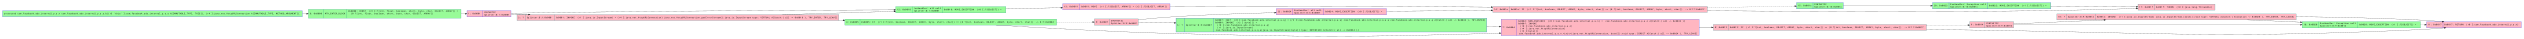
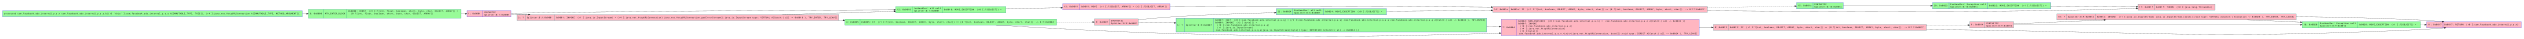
(1331, 12) -> (1331, 12)
